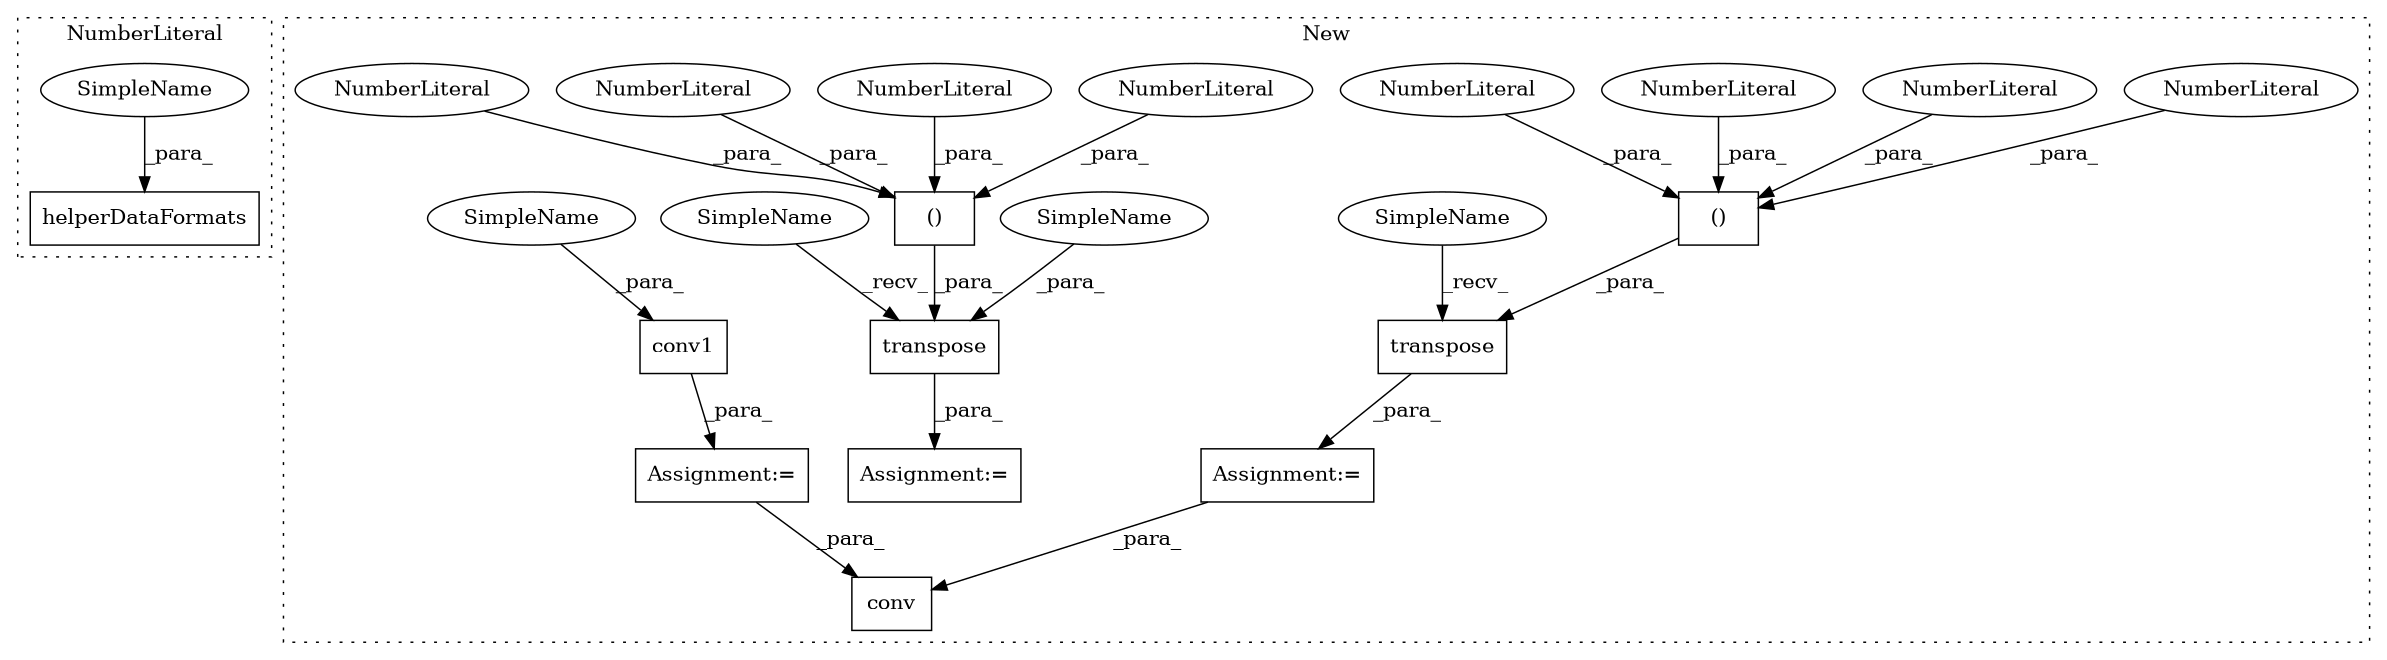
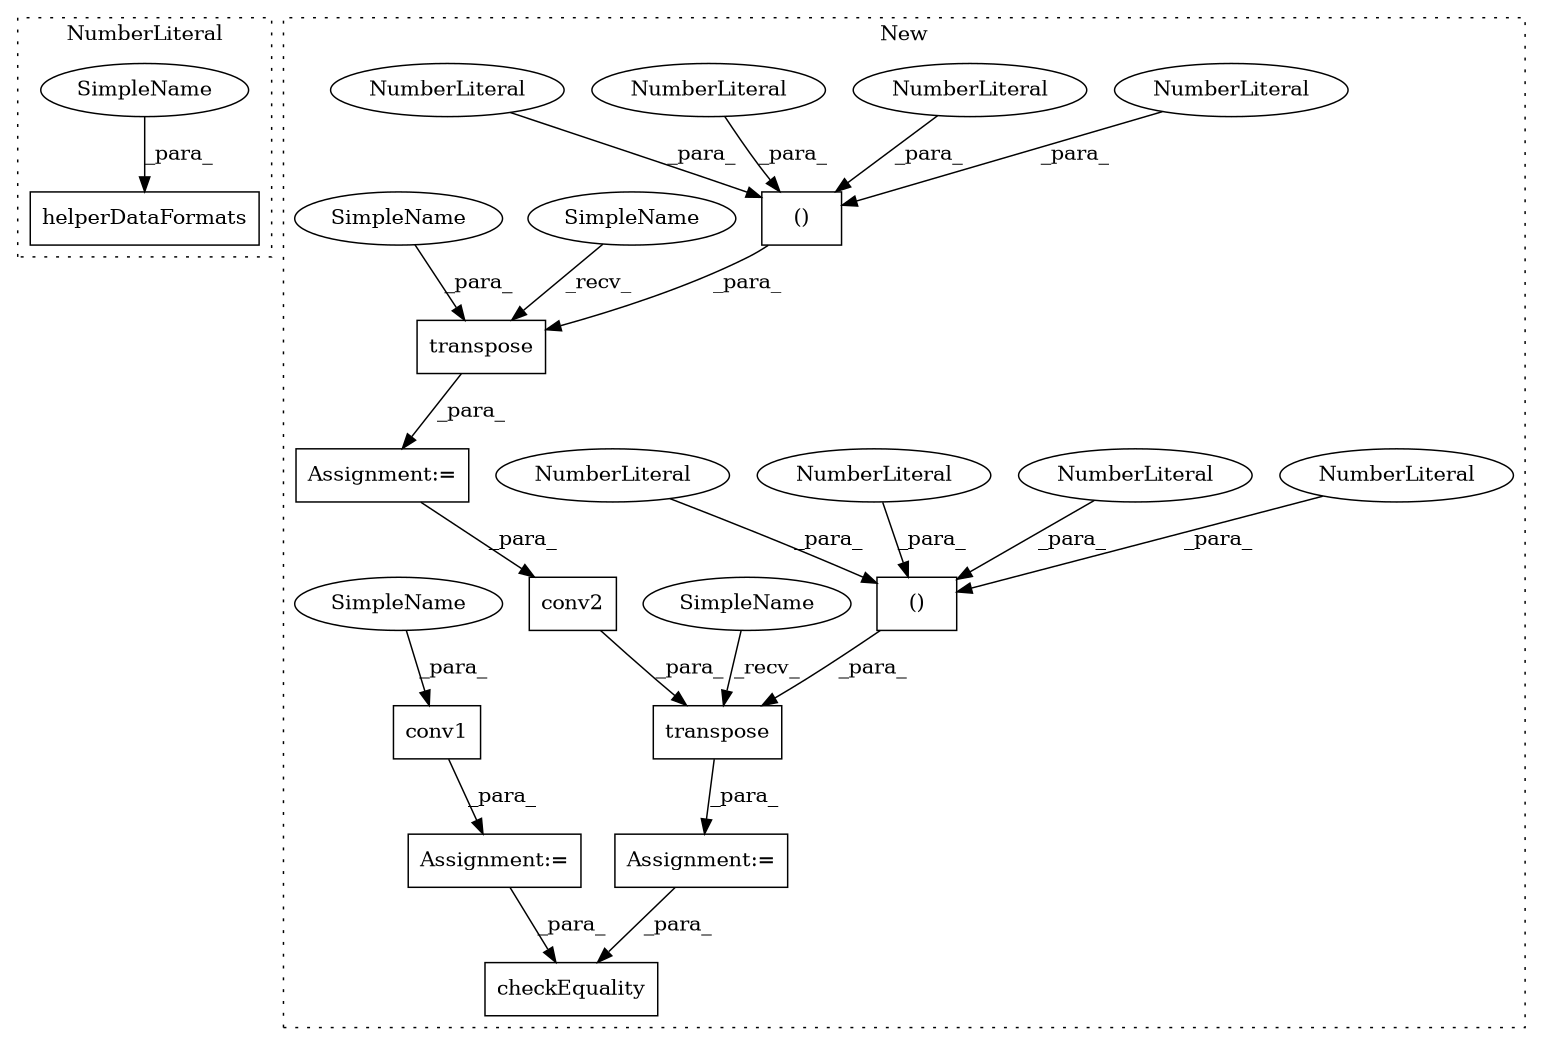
none -> (573, 604)
(892, 604) -> (571, 989)
